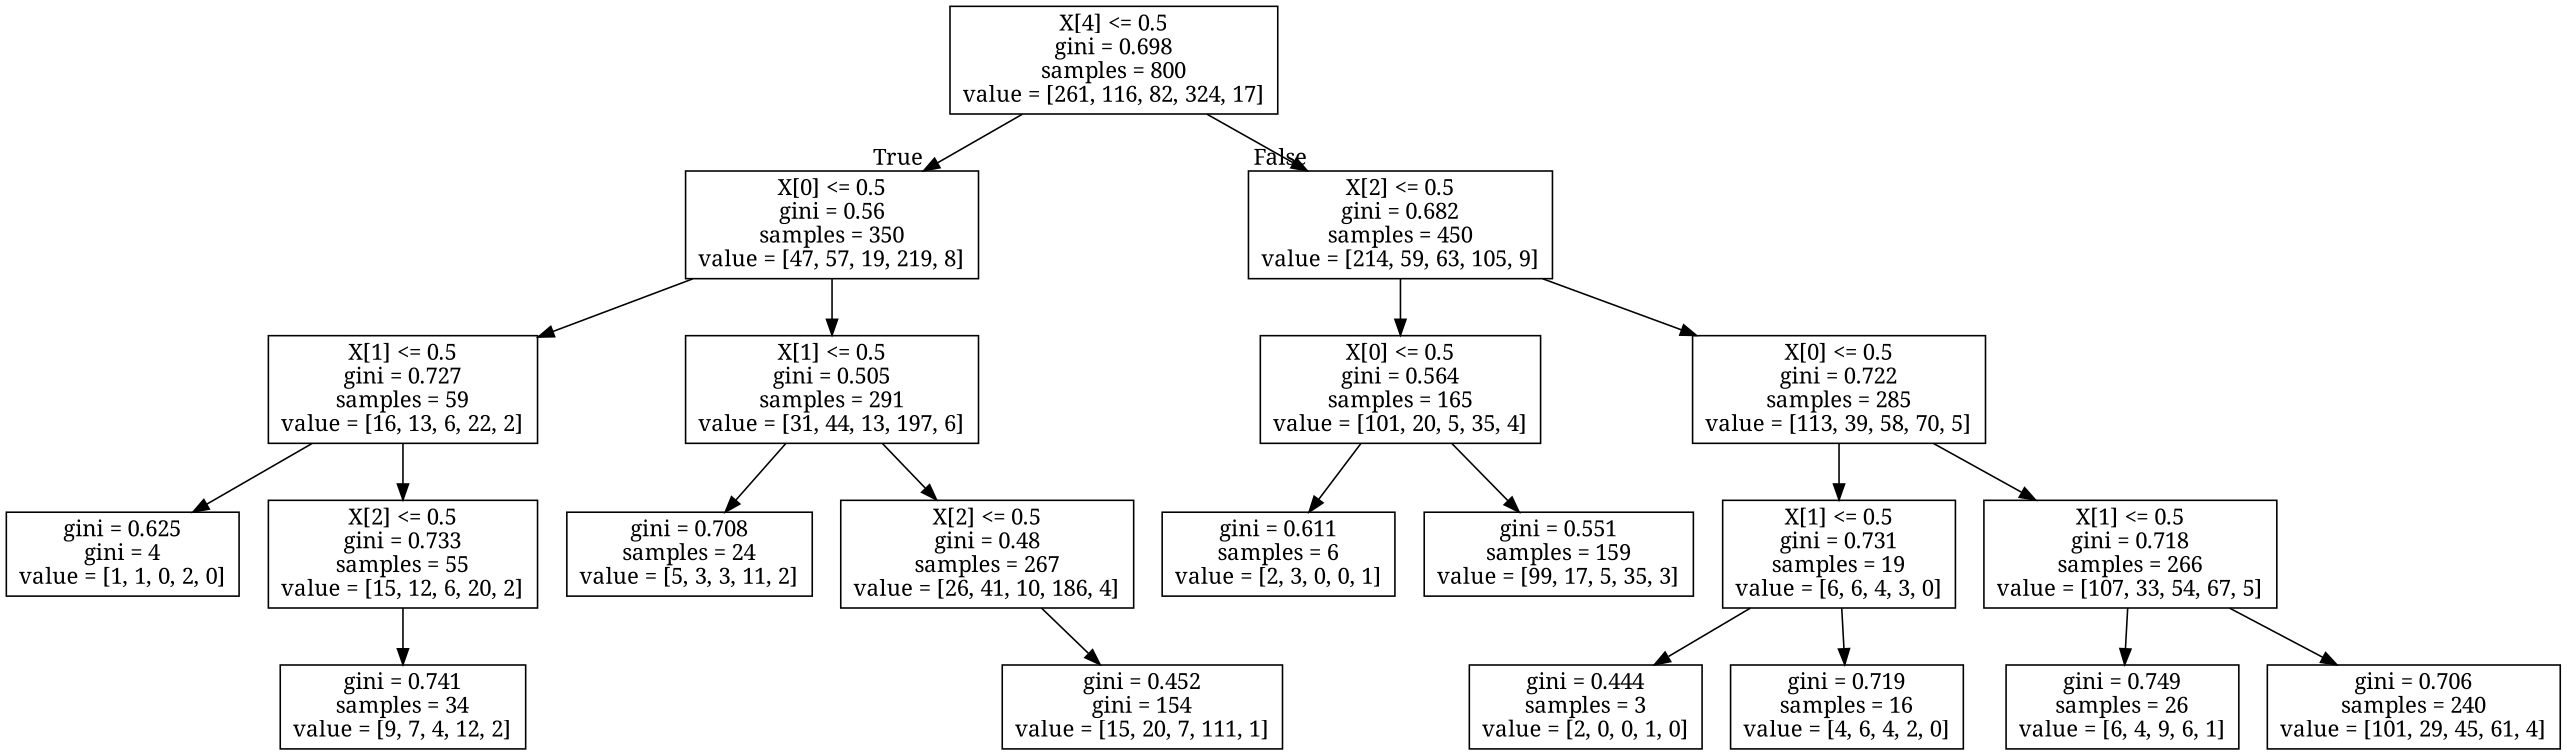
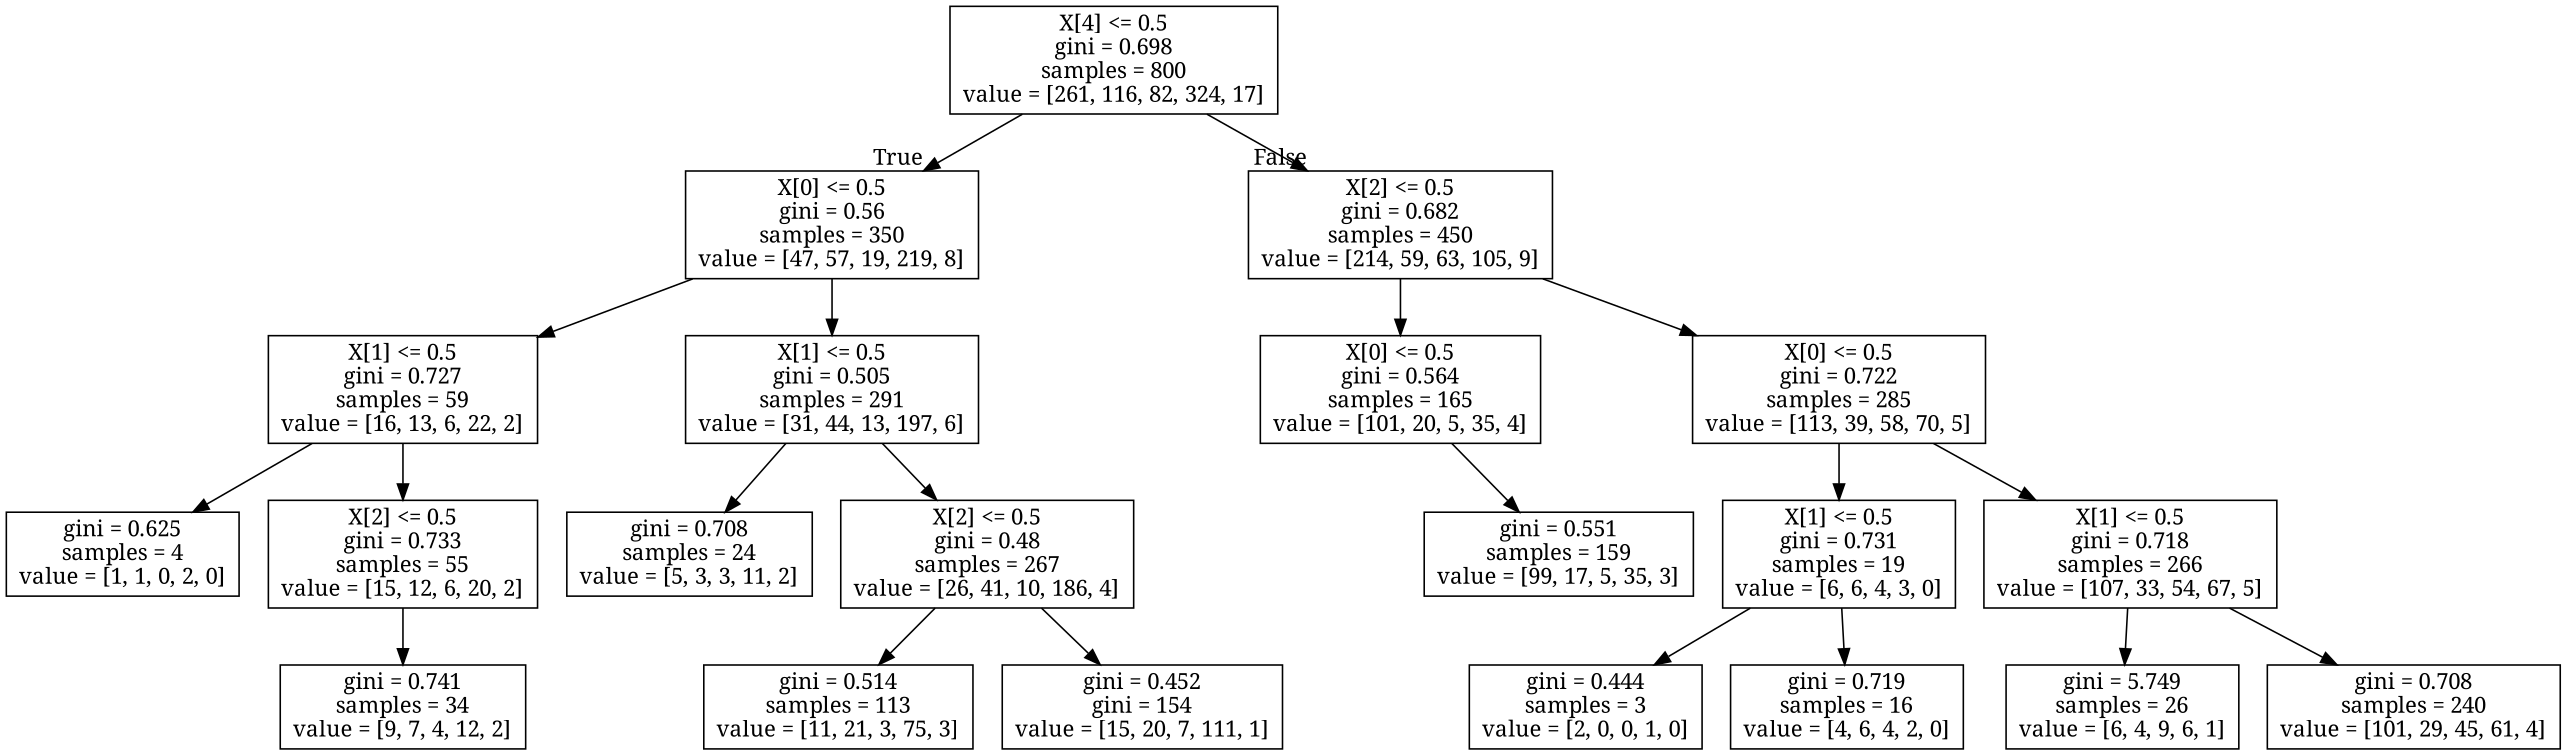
(123, 554) -> (123, 554)
(1279, 554) -> none
none -> (838, 707)
(2122, 707) -> (2122, 707)
(2414, 707) -> (2414, 707)
